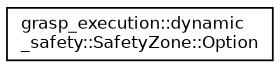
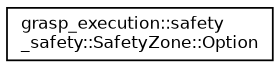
(140, 34) -> (140, 34)
